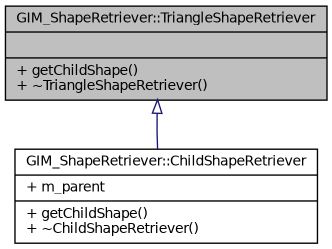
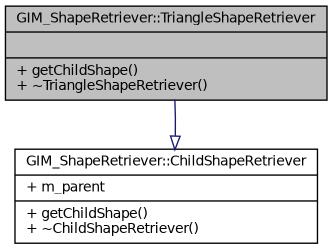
(157, 132) -> (175, 118)
